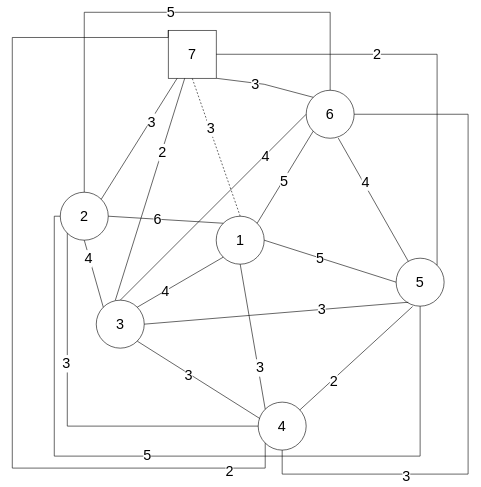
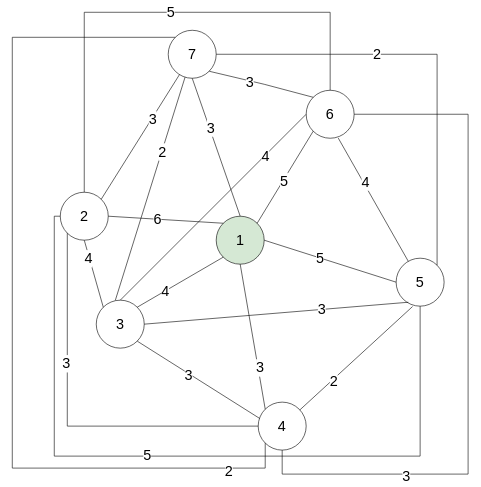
(192, 54) -> (192, 54)
(226, 176) -> (226, 176)
(240, 240) -> (240, 240)
